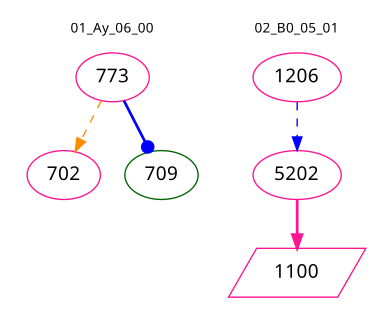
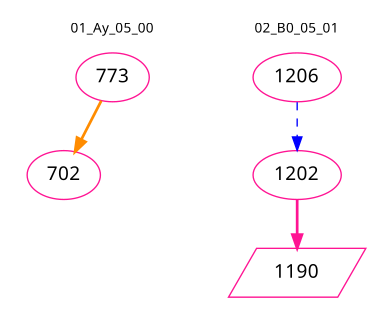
(113, 29) -> (113, 29)
(91, 120) -> (91, 120)
(161, 175) -> none
(297, 175) -> (297, 175)
(297, 273) -> (297, 273)
